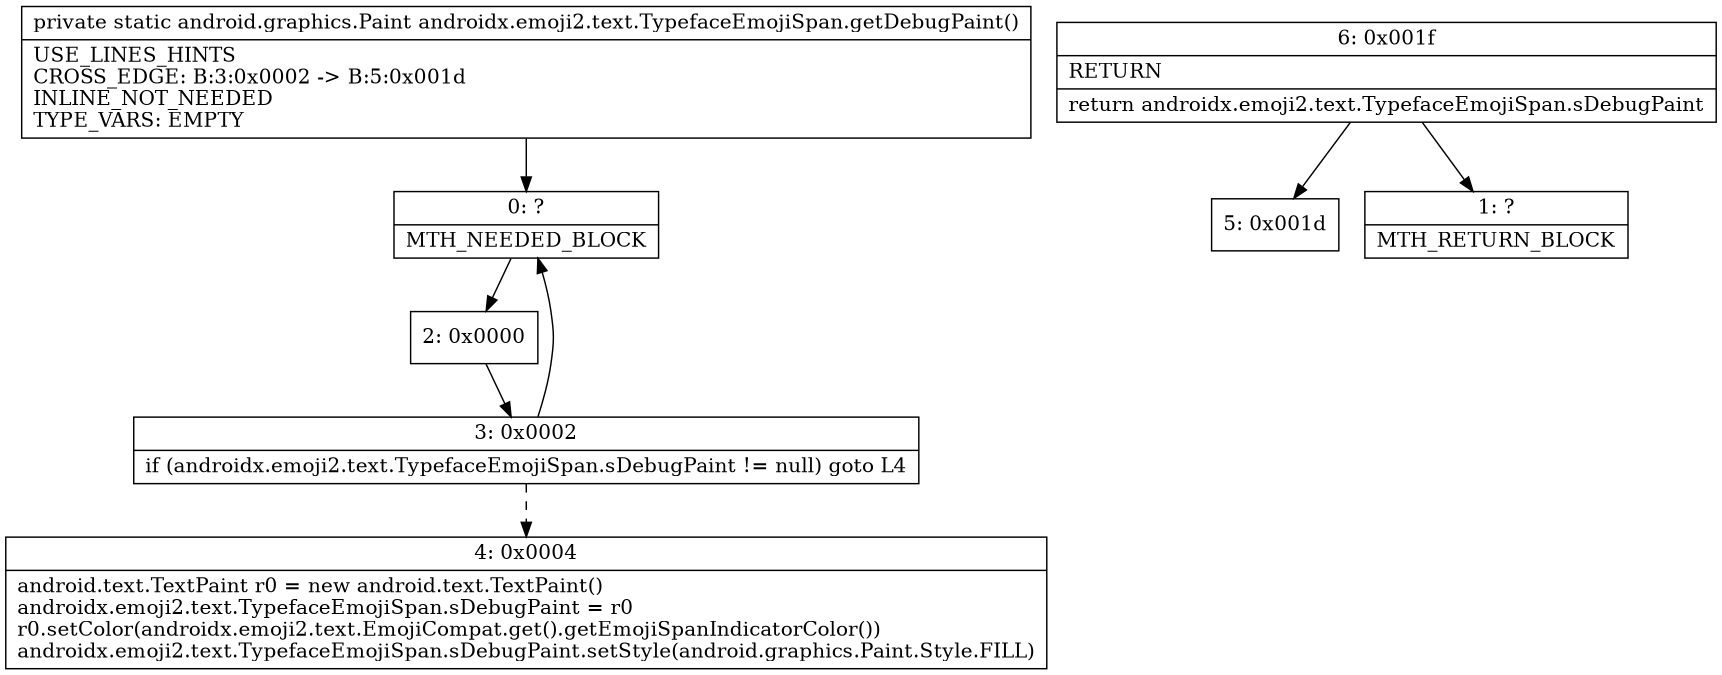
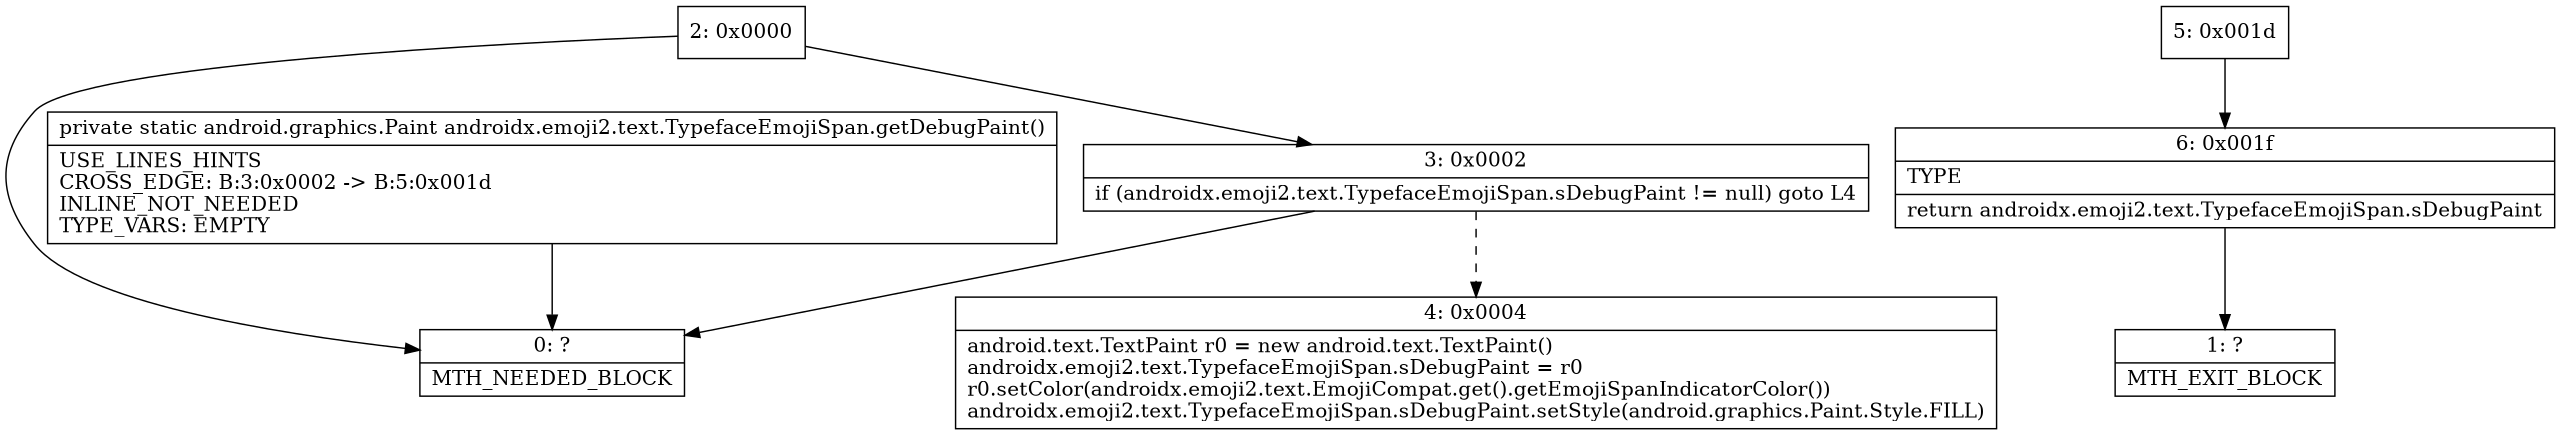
(1115, 72) -> (1935, 177)
(1327, 154) -> (2225, 86)
(1496, 241) -> (2225, 379)
(502, 278) -> (87, 90)
